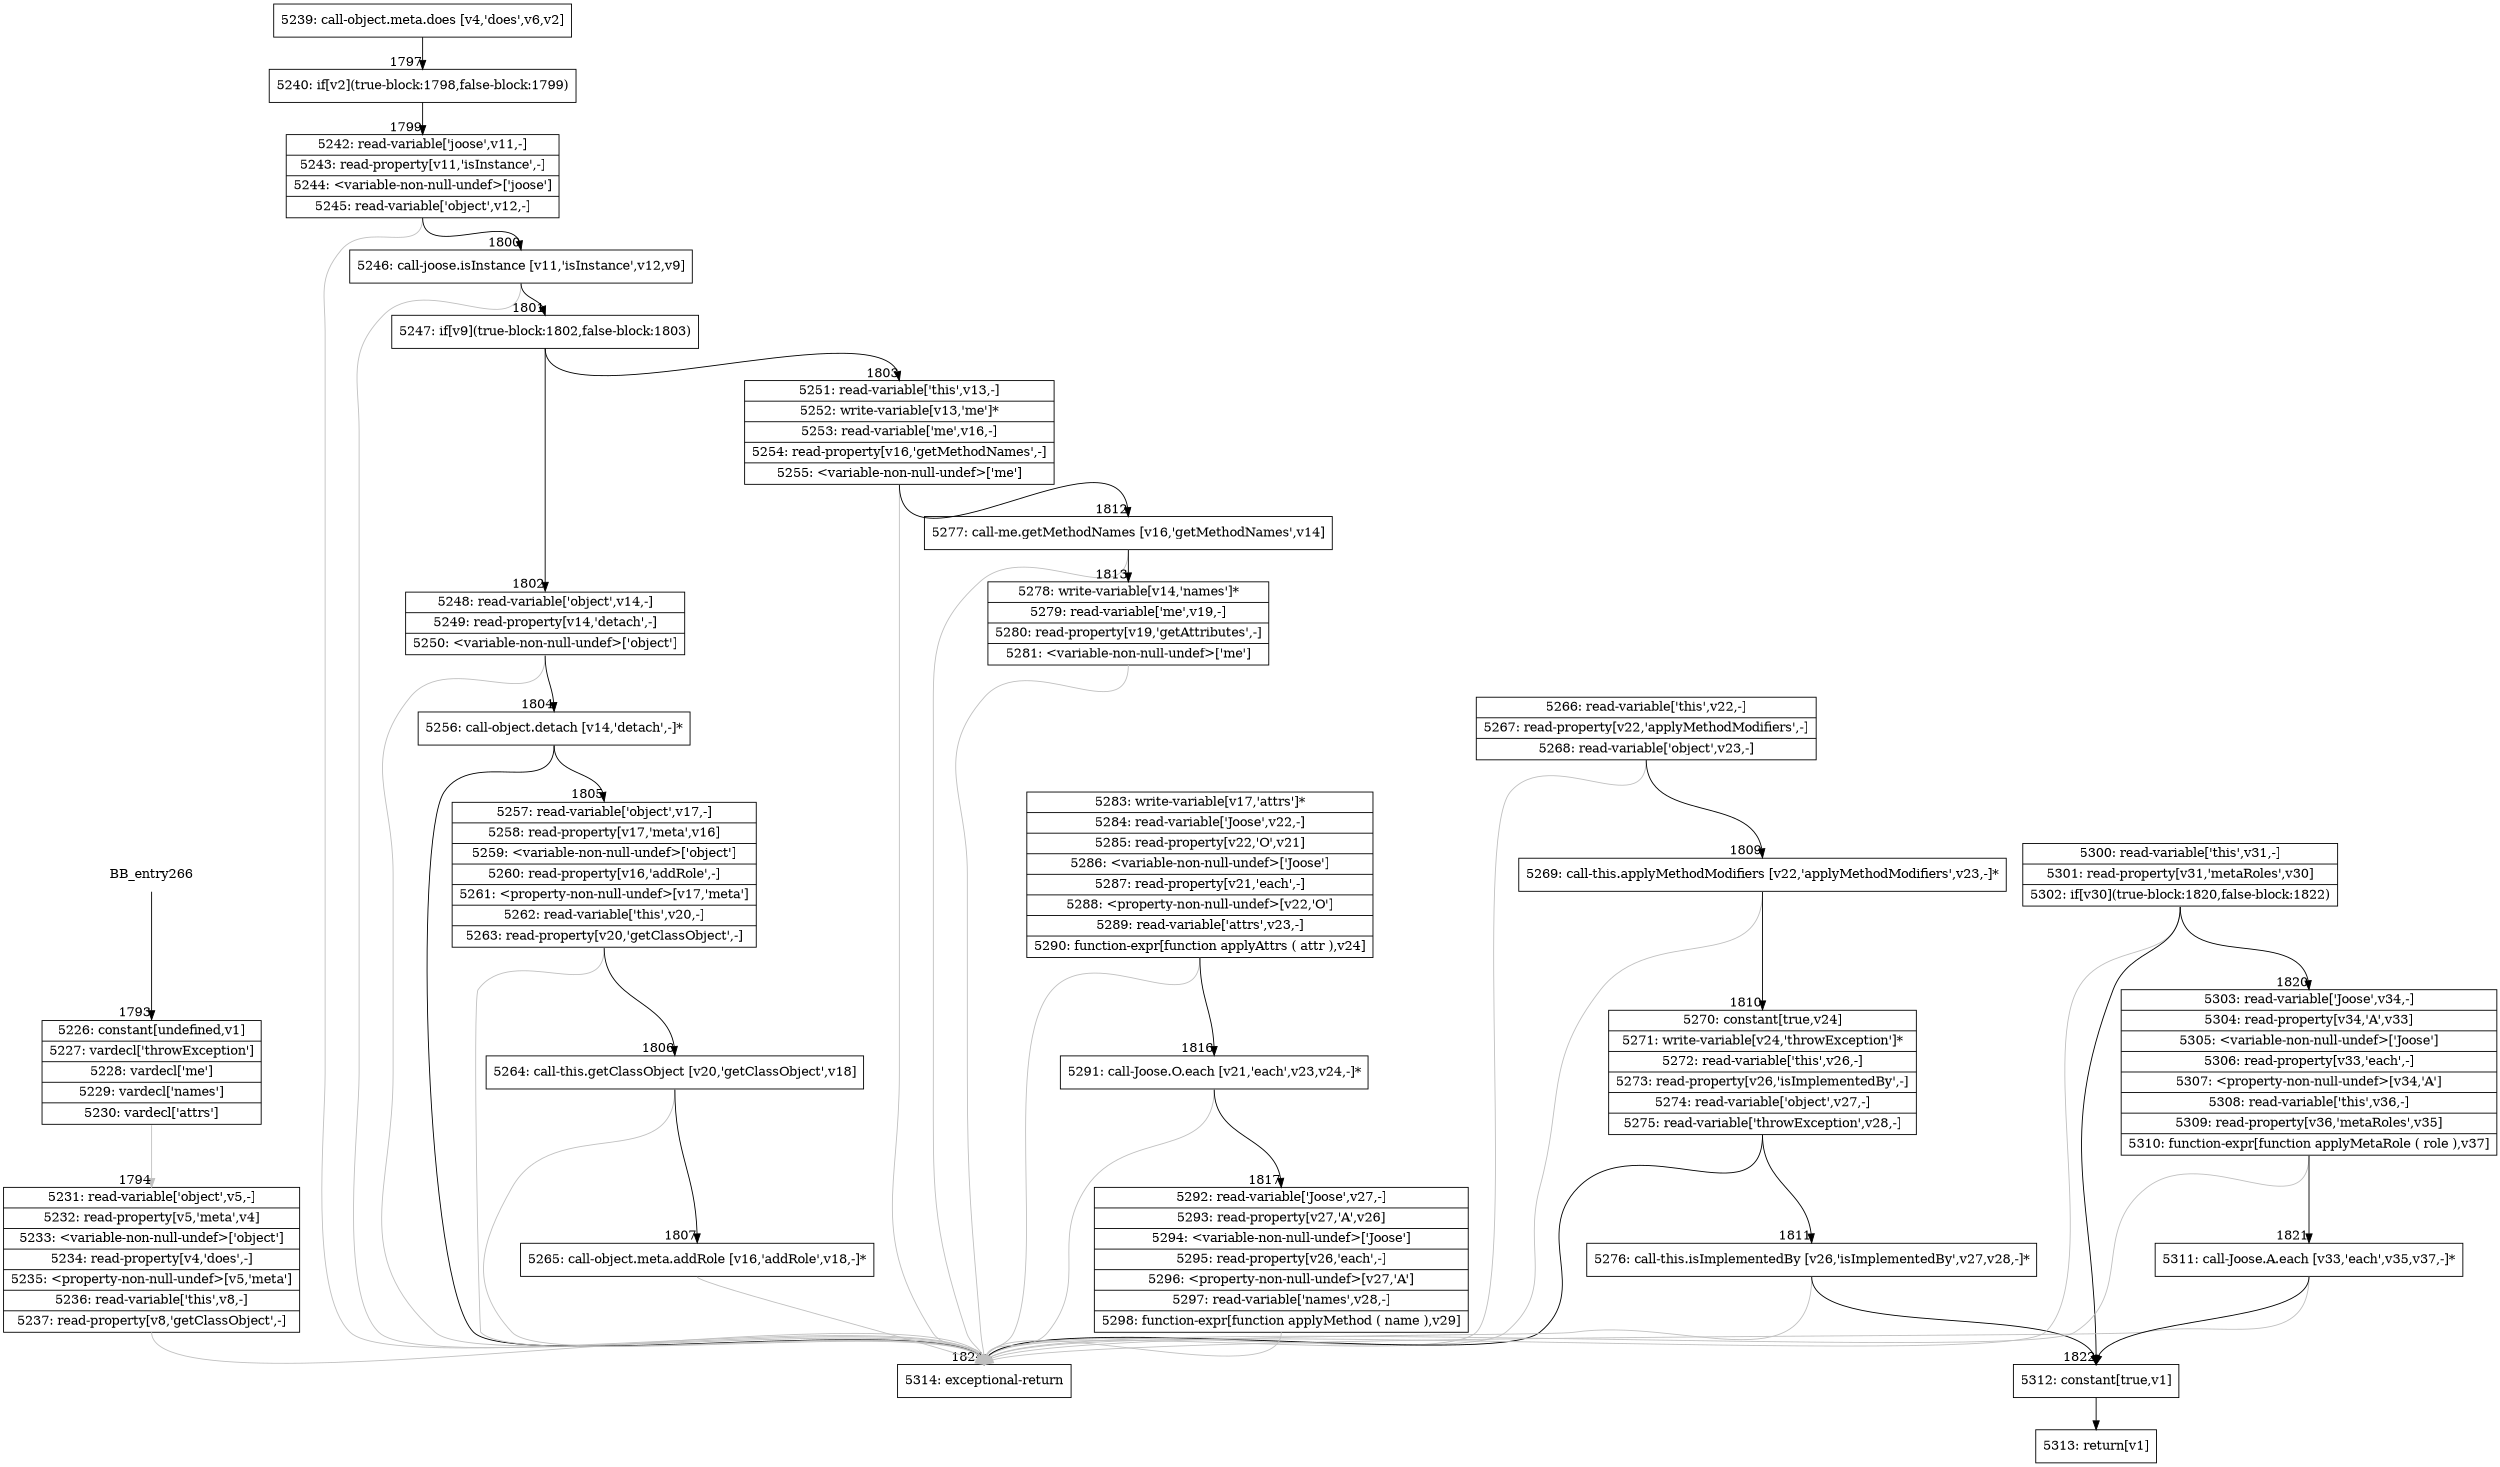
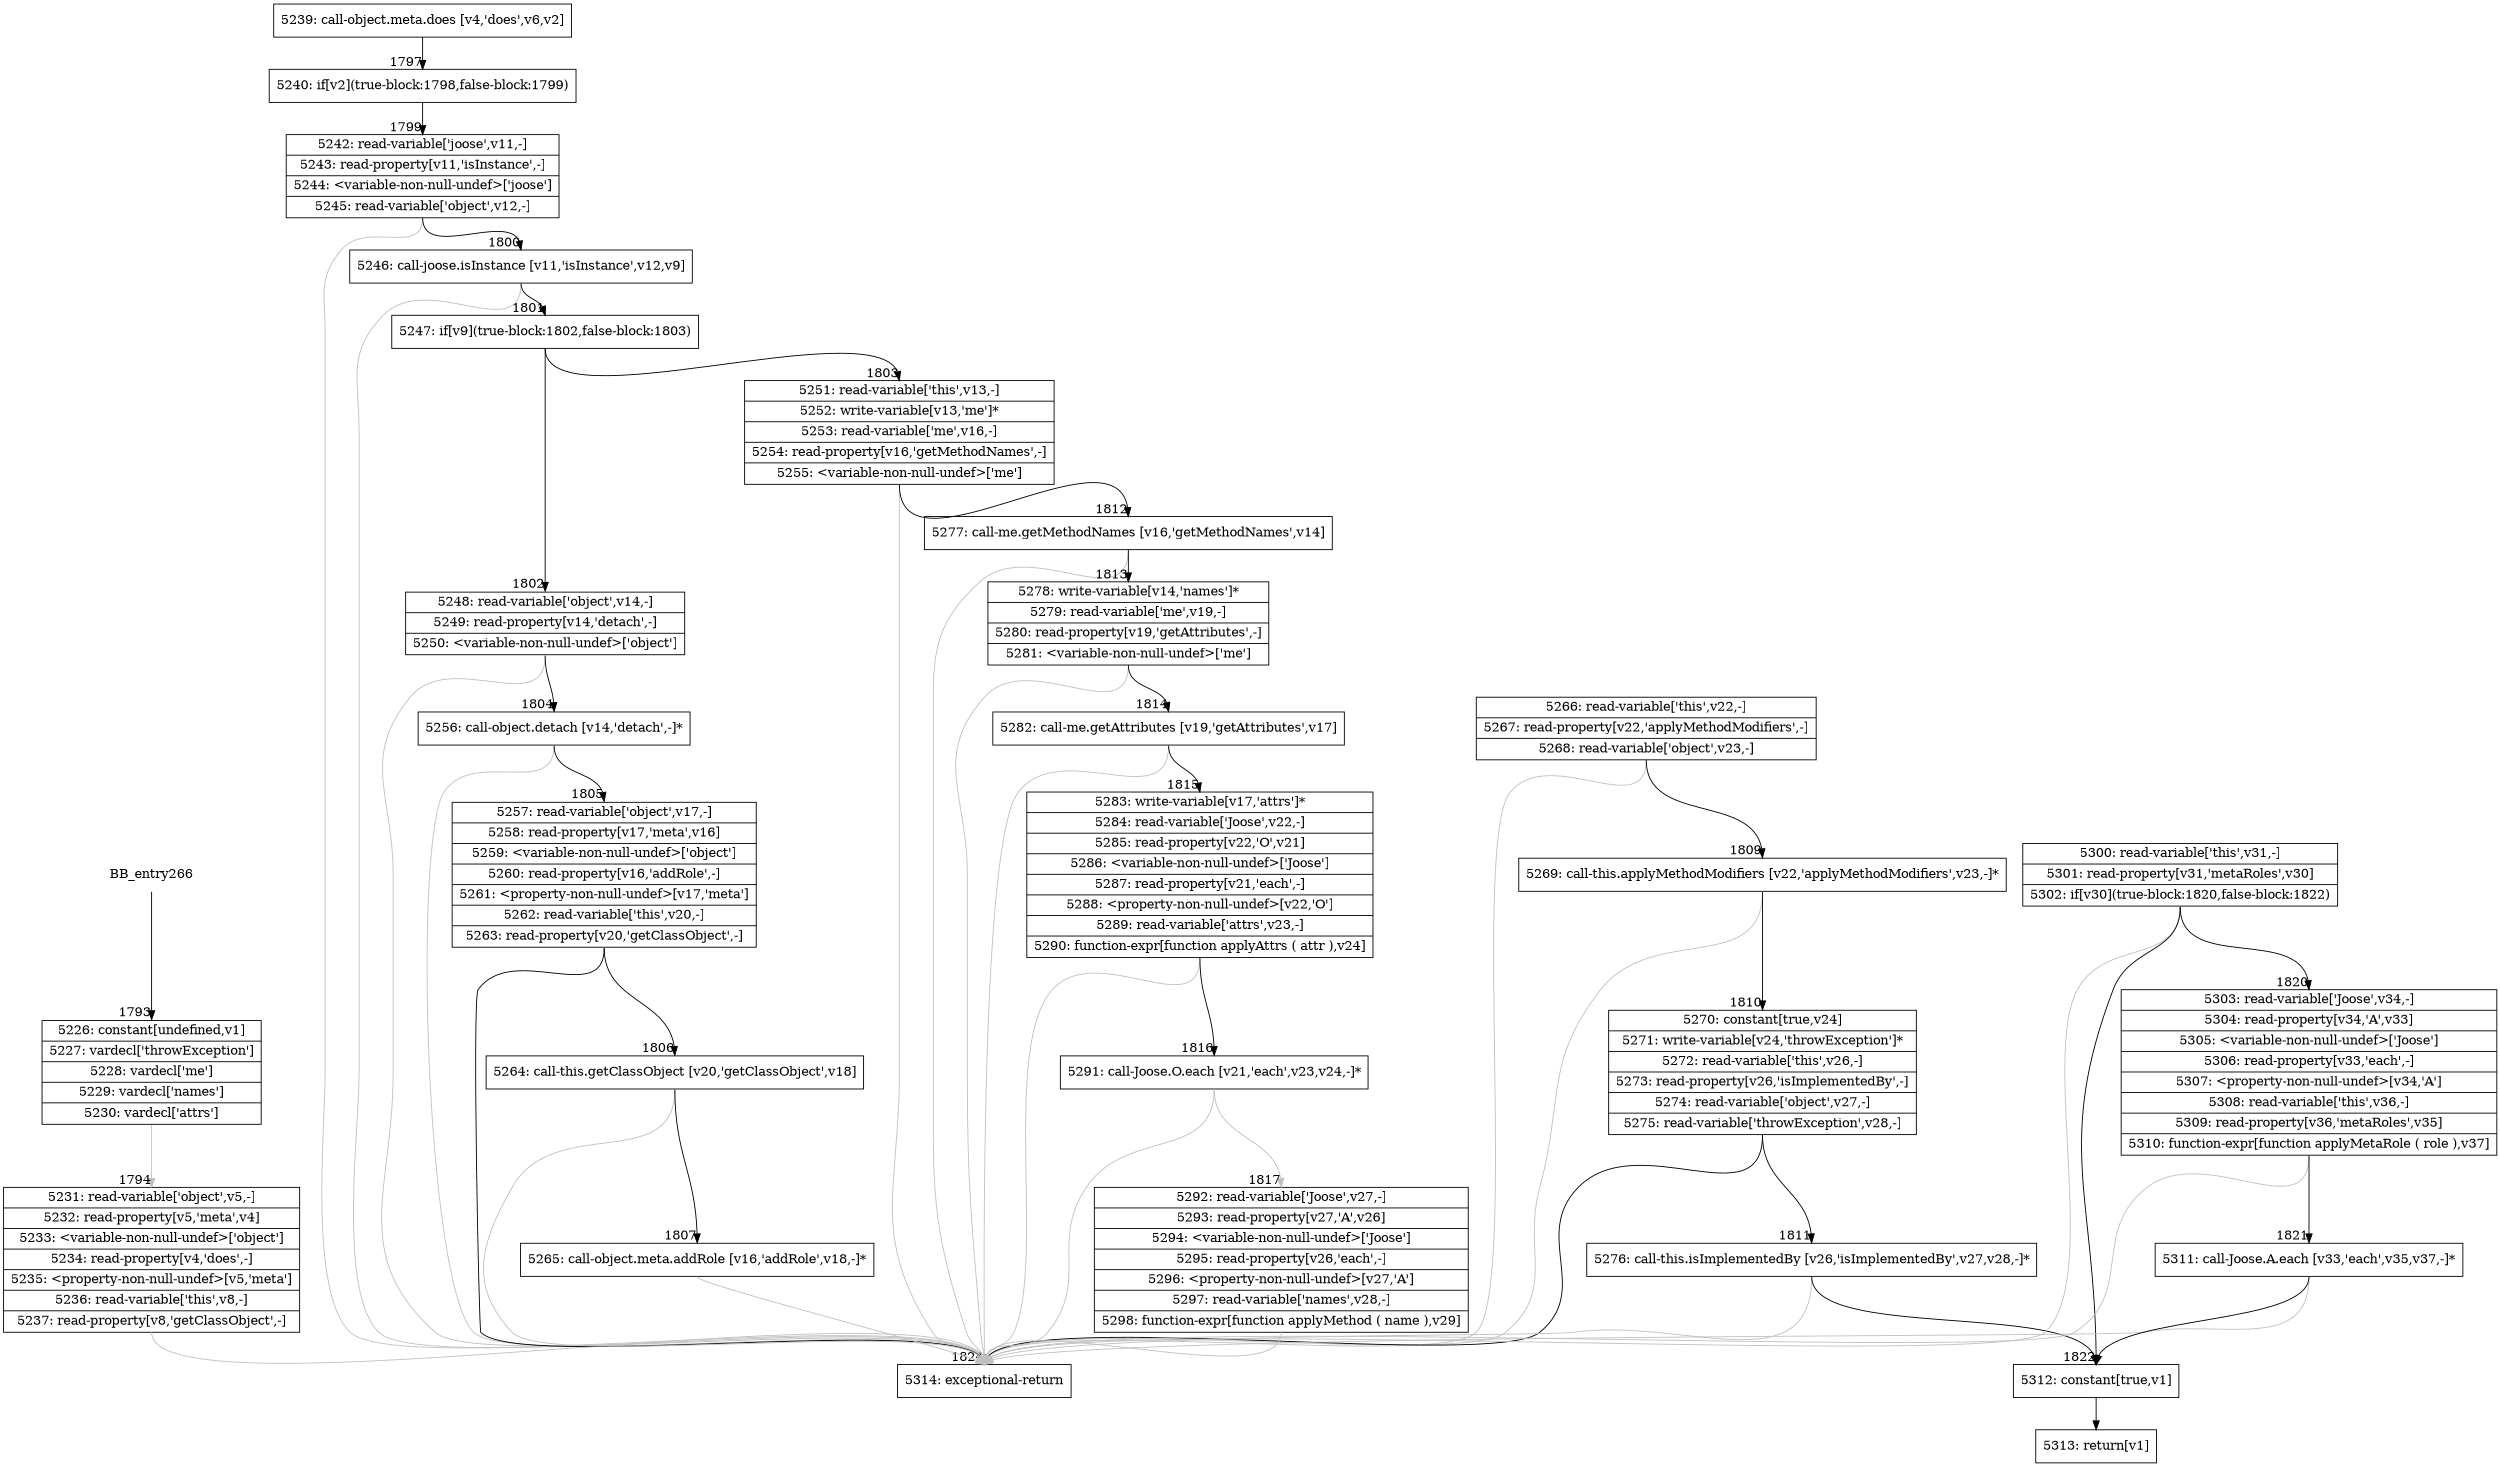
none -> (1169, 729)
(1244, 1136) -> (1244, 1136)
(448, 1253) -> (448, 1253)
(480, 1314) -> (480, 1314)
